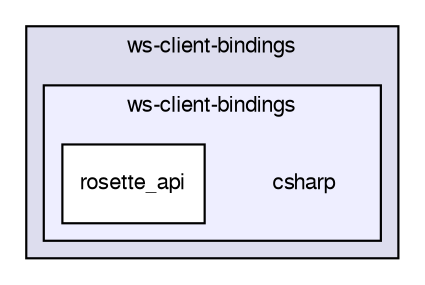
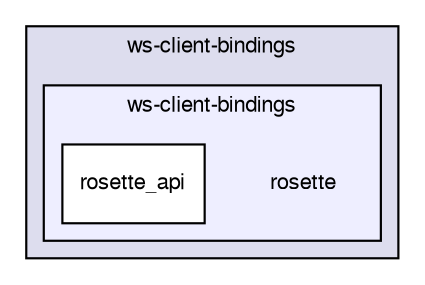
(304, 184) -> (304, 184)
